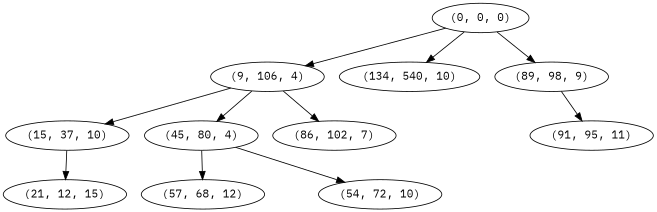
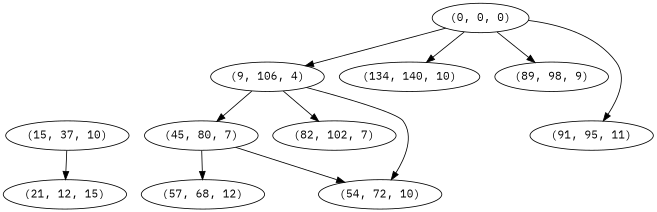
(410, 77) -> (410, 77)
(569, 103) -> (601, 47)
(172, 105) -> (382, 110)
(201, 136) -> (201, 136)
(334, 136) -> (334, 136)
